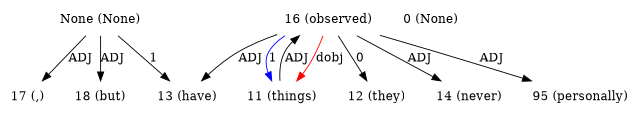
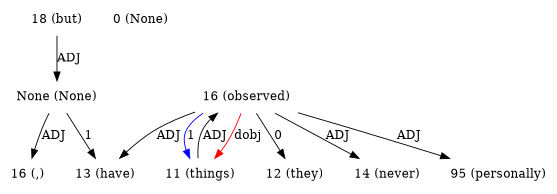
(101, 54) -> (57, 54)
(28, 97) -> (28, 174)
